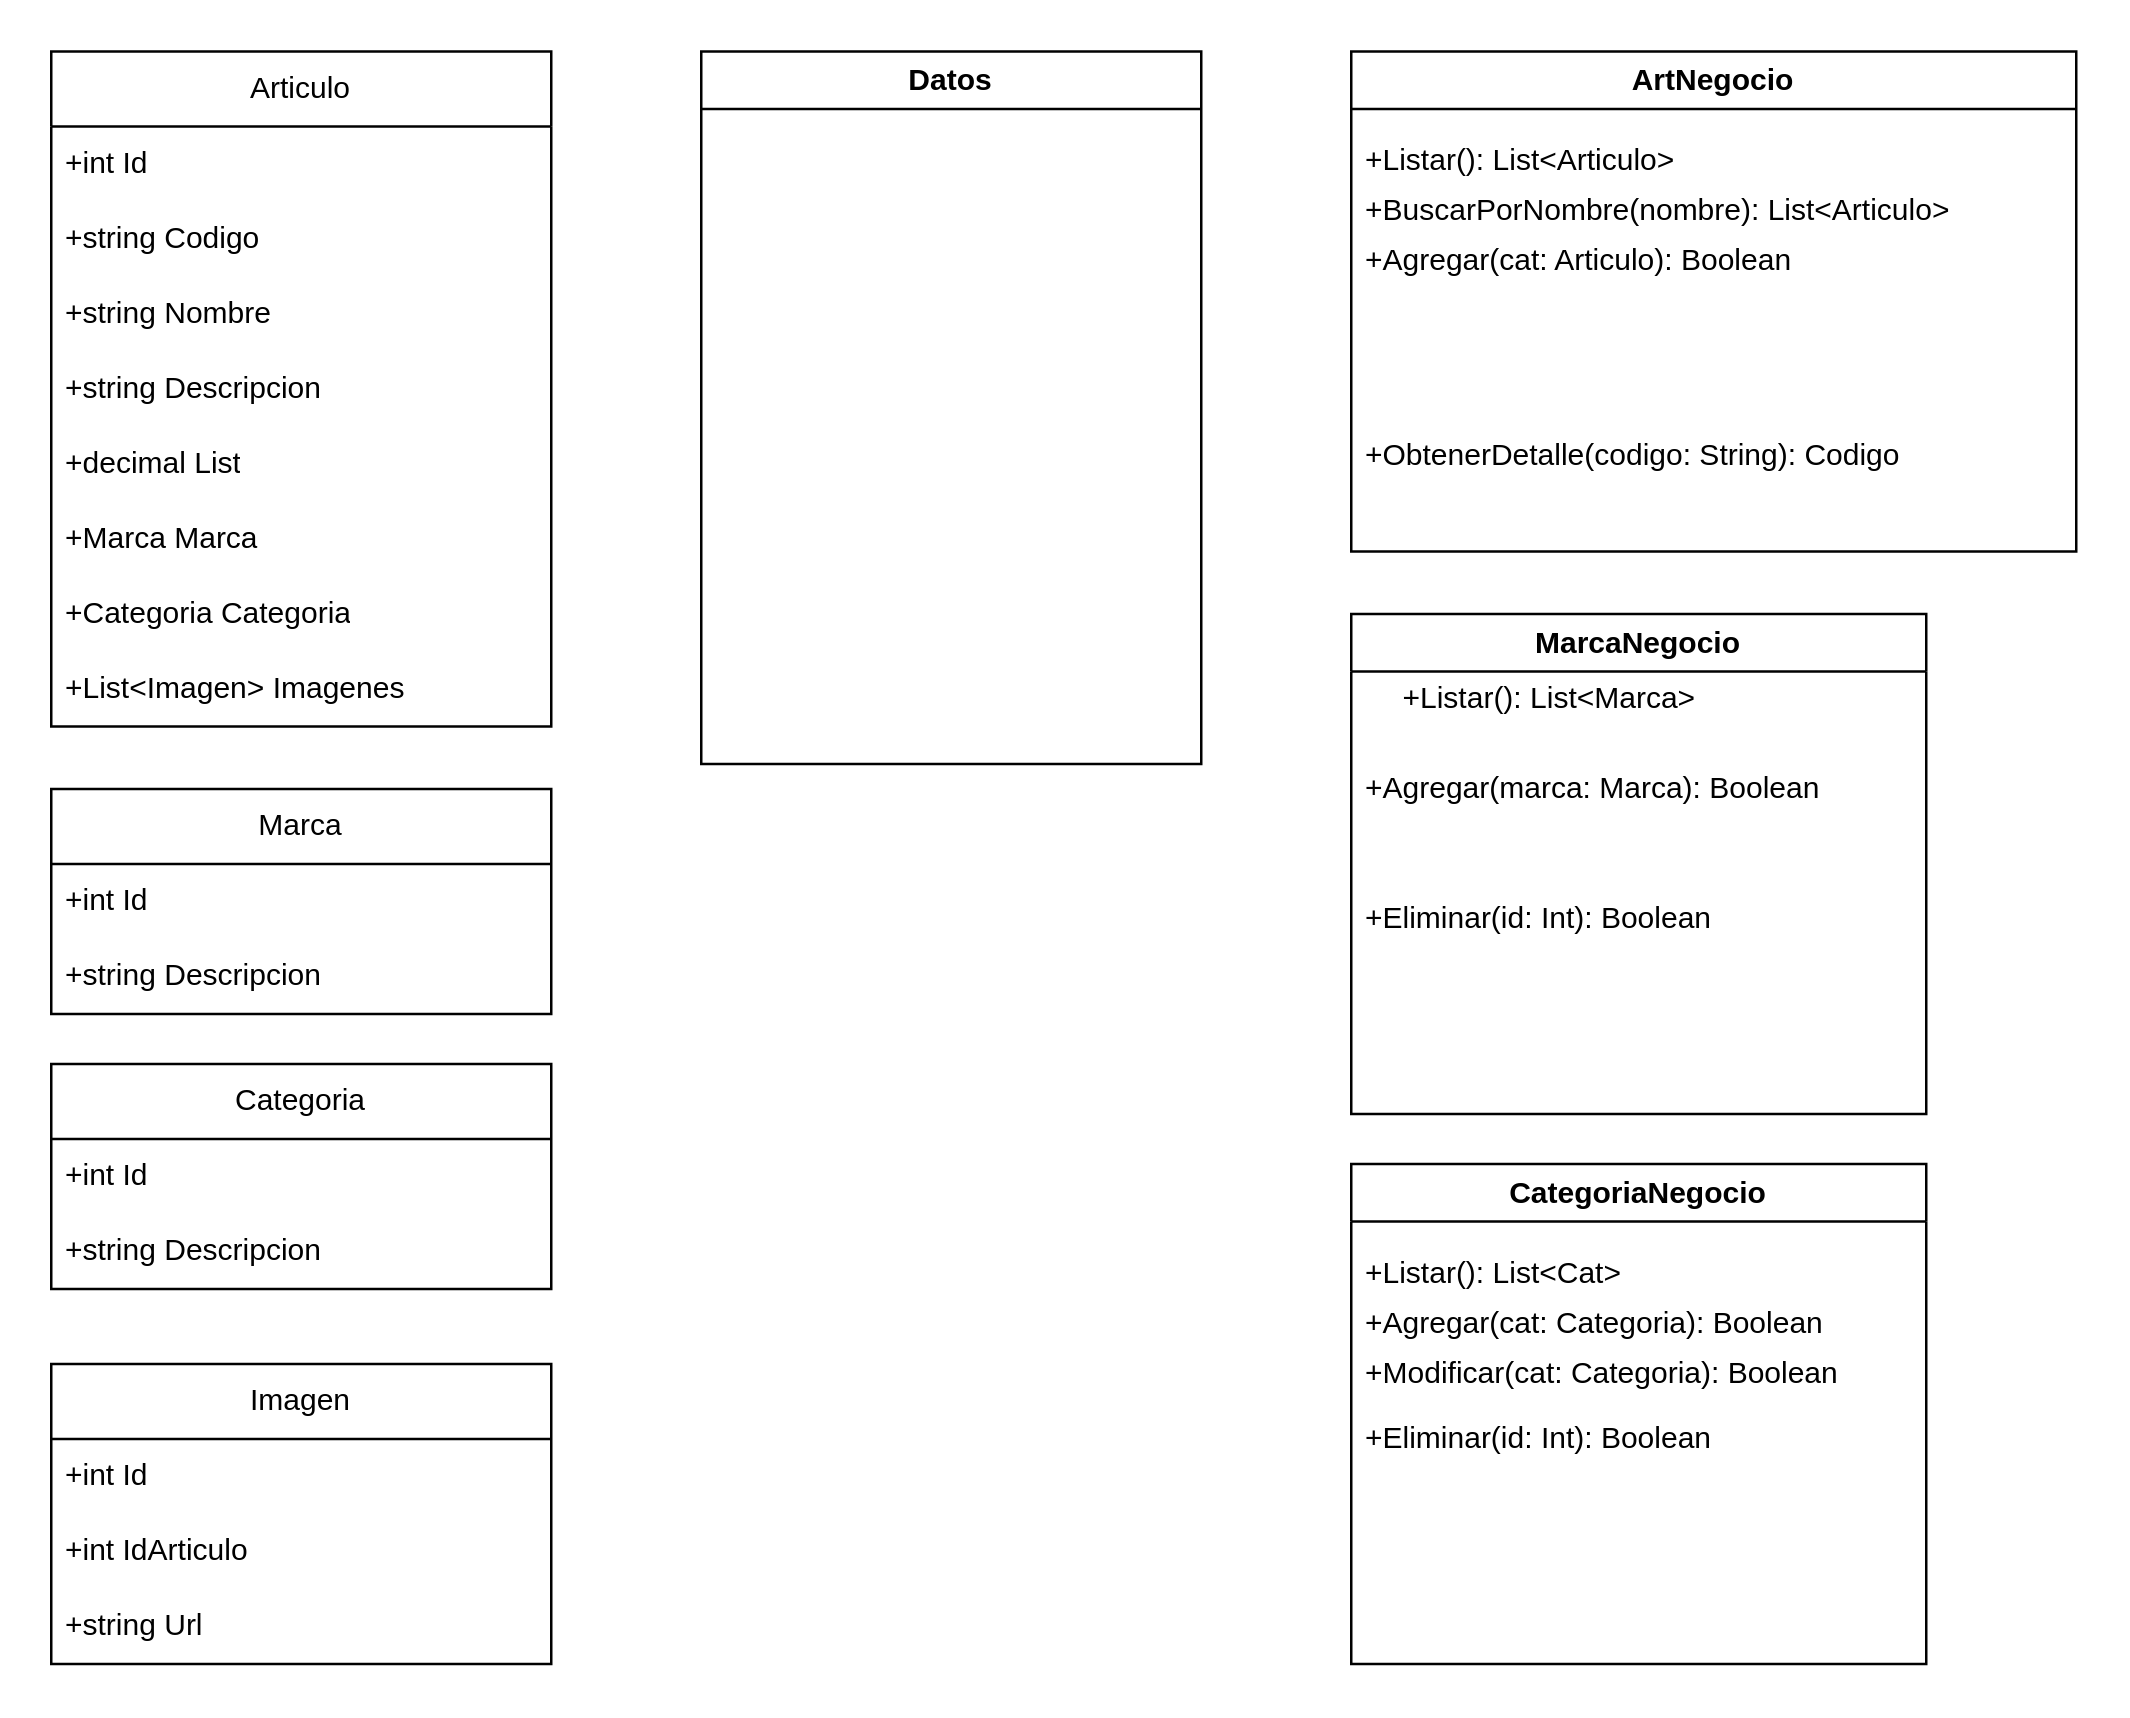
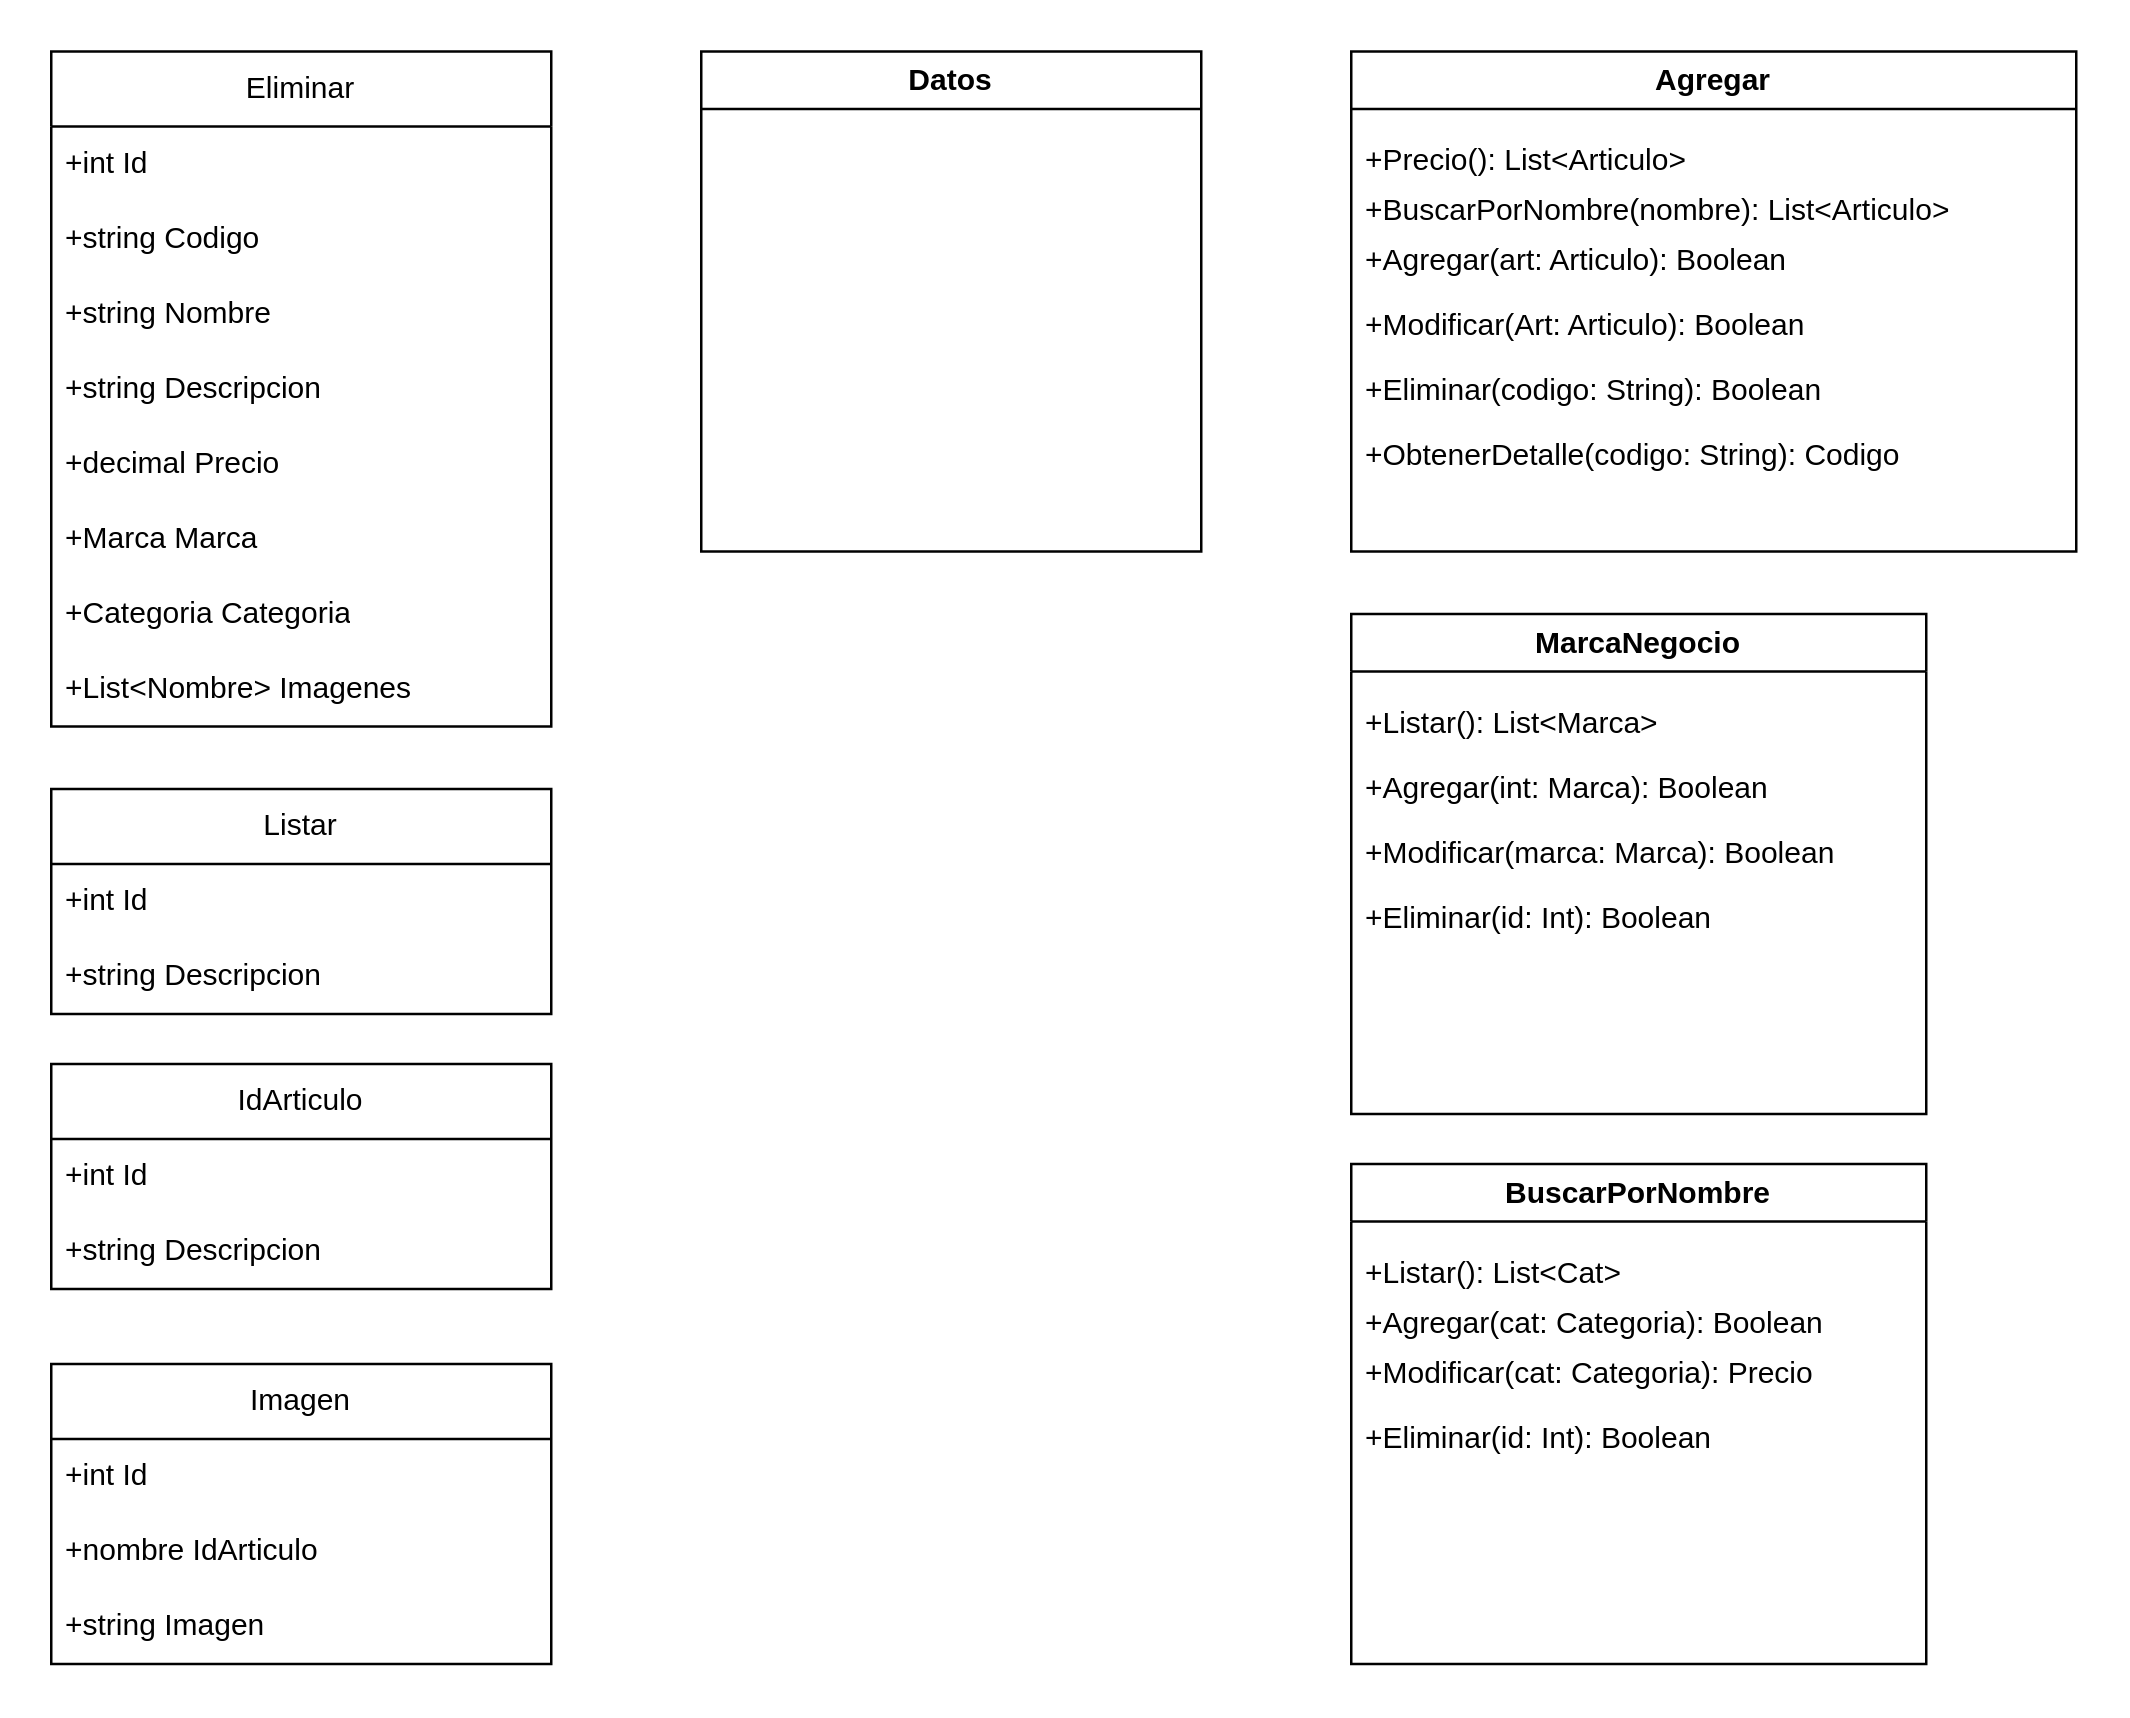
(1714, 81) -> (1714, 81)
(301, 89) -> (301, 89)
(1553, 162) -> (1553, 162)
(1608, 262) -> (1608, 262)
none -> (1589, 324)
none -> (1626, 389)
(951, 408) -> (951, 301)
(160, 464) -> (177, 464)
(243, 689) -> (243, 689)
(1589, 696) -> (1551, 721)
(1607, 789) -> (1586, 789)
(301, 826) -> (301, 826)
none -> (1639, 851)
(301, 1101) -> (301, 1101)
(1639, 1194) -> (1639, 1194)
(1629, 1374) -> (1621, 1374)
(177, 1551) -> (206, 1551)
(147, 1626) -> (176, 1626)
